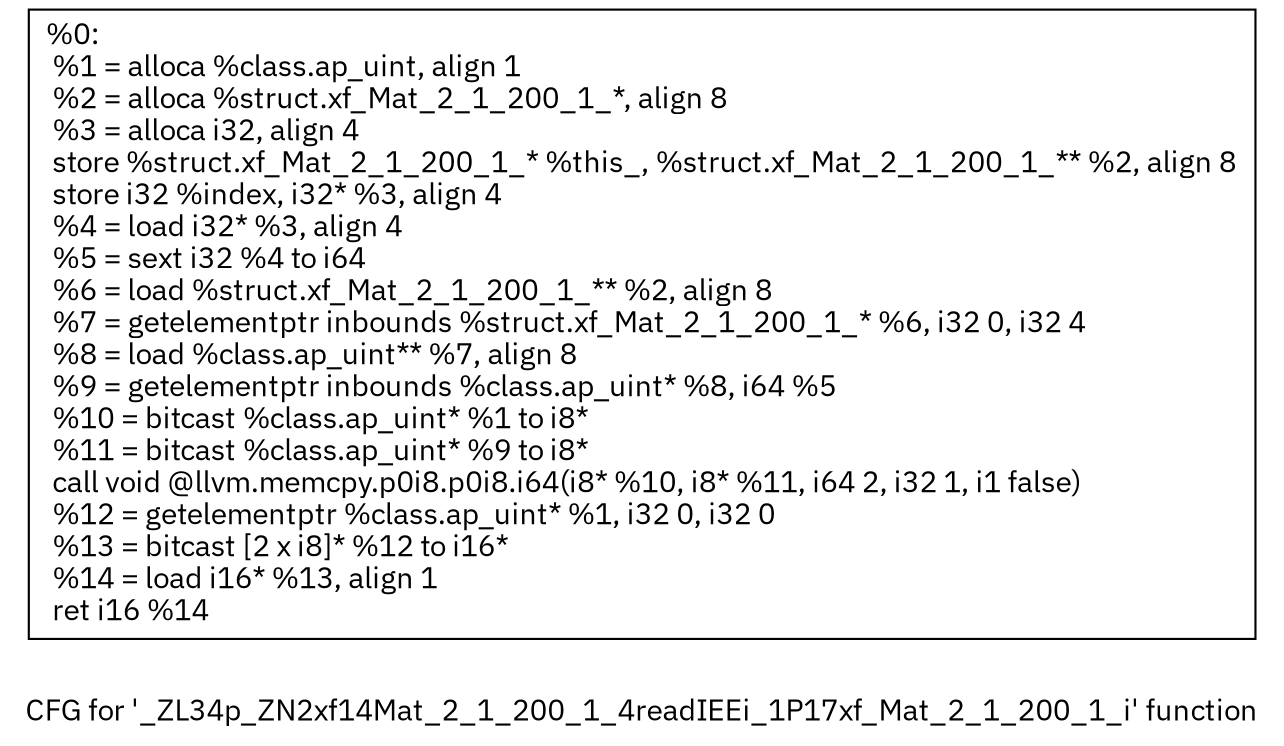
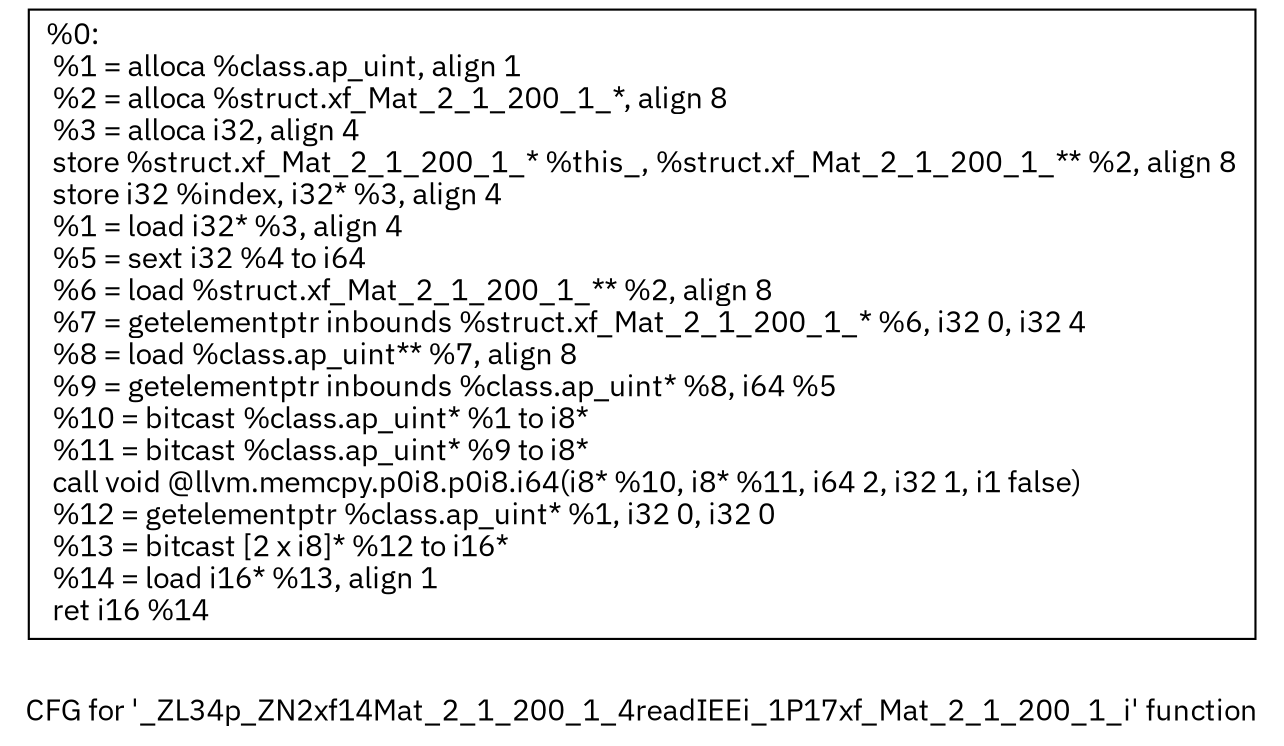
(225, 227) -> (225, 227)
